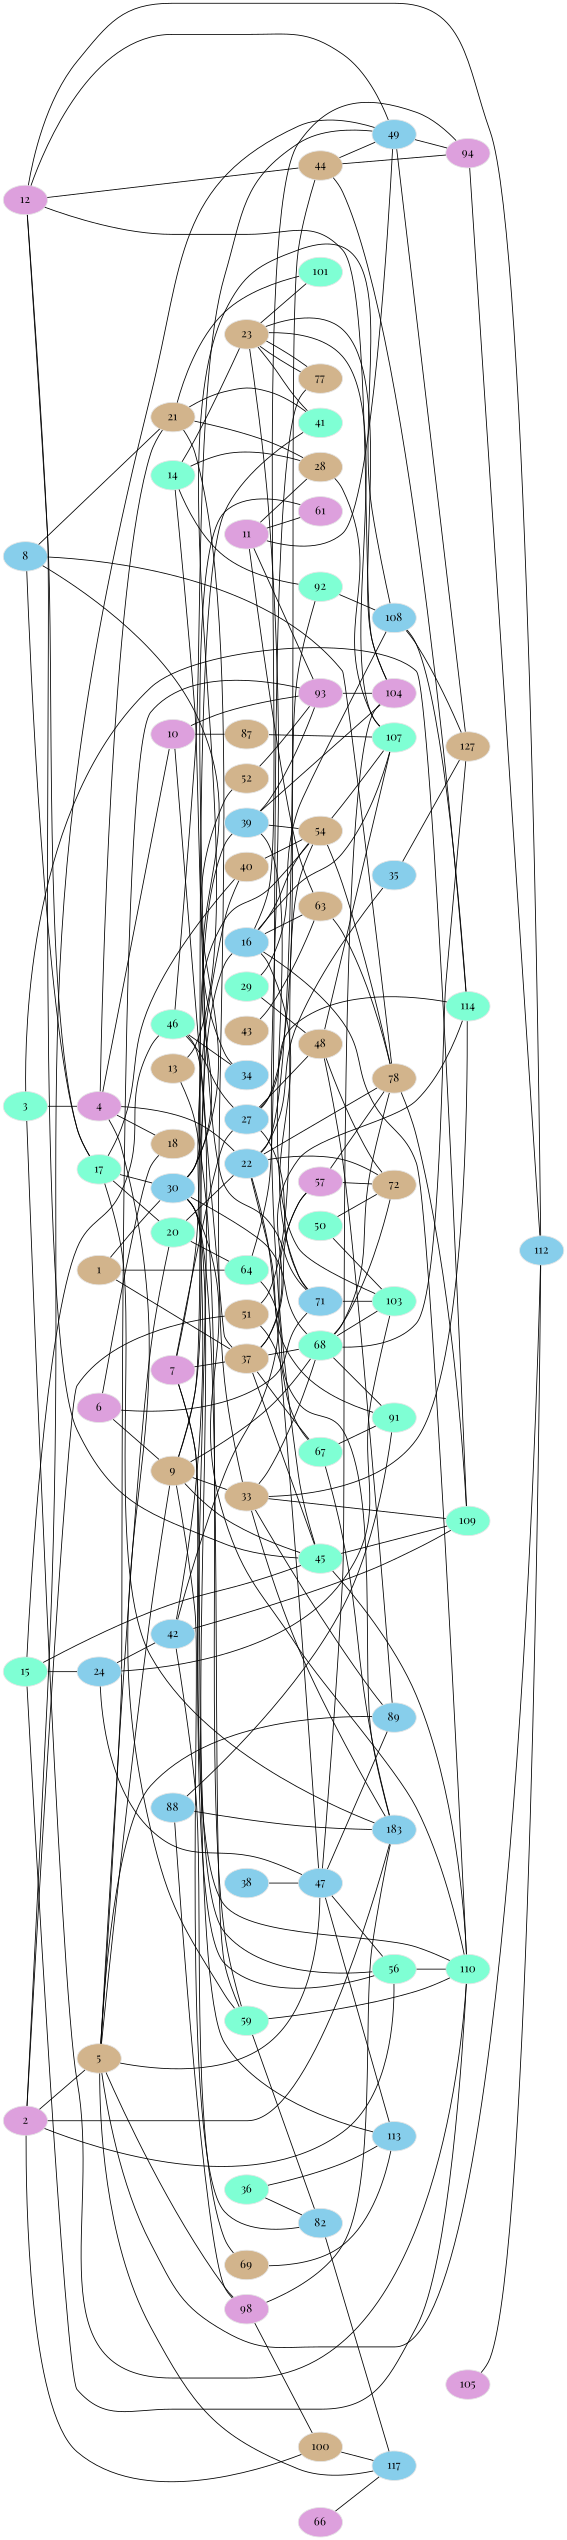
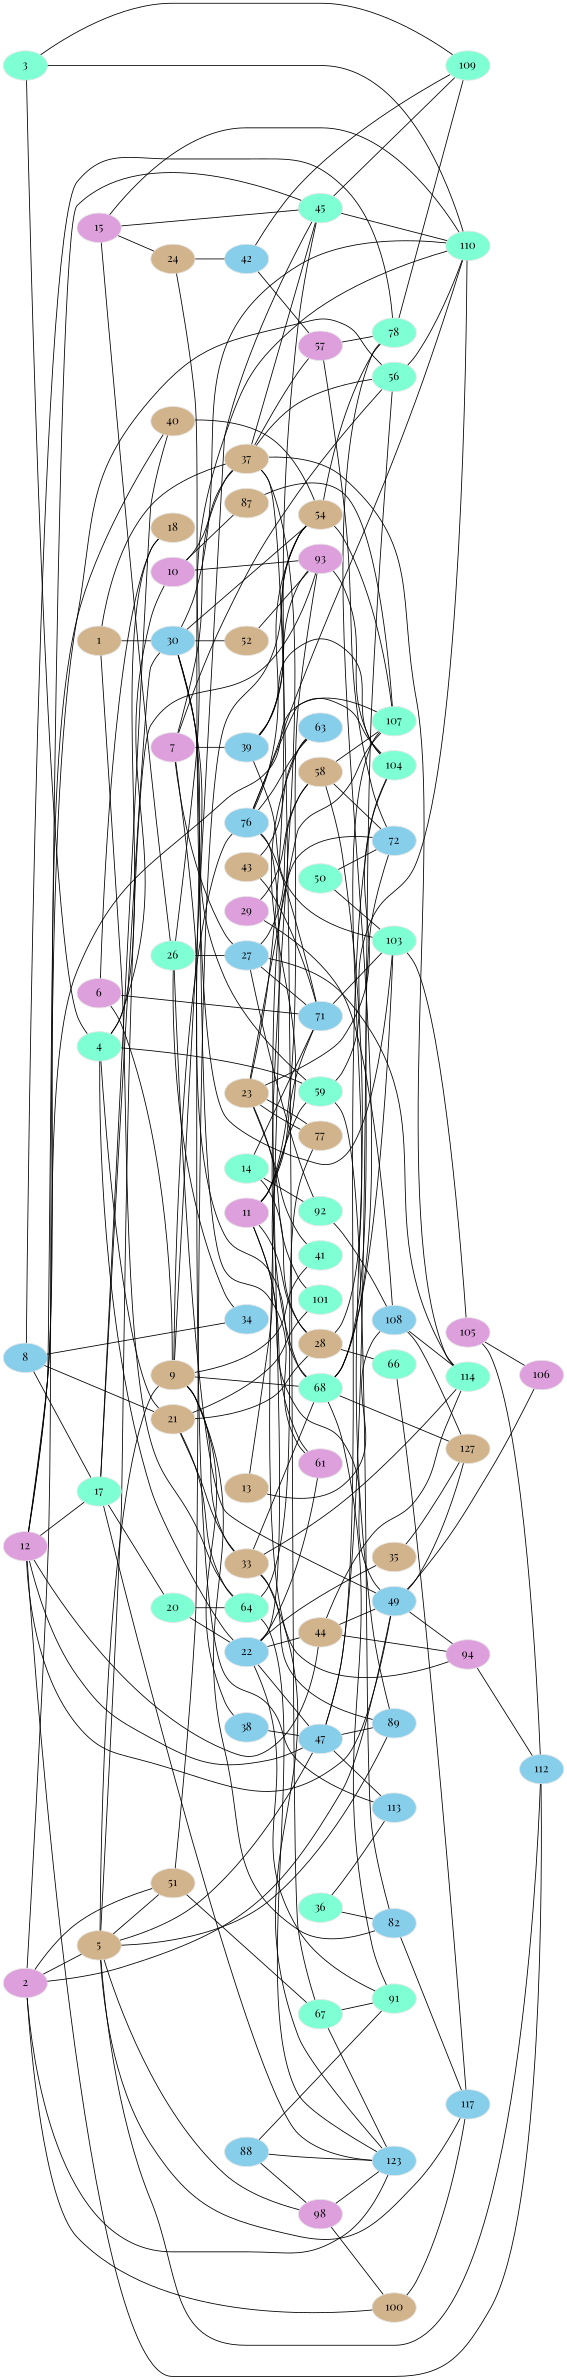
(249, 388) -> (205, 1516)
(212, 406) -> none
(394, 693) -> (394, 765)
(394, 875) -> (394, 1557)
(320, 906) -> (320, 728)
none -> (294, 937)
(247, 942) -> (247, 823)
(366, 985) -> none
(247, 987) -> (247, 911)
(173, 1024) -> (173, 955)
(320, 1044) -> (320, 772)
(394, 1078) -> (394, 333)
(99, 1106) -> (99, 1046)
none -> (289, 1117)
(320, 1121) -> (301, 1550)
none -> (449, 1132)
(394, 1185) -> (394, 841)
(201, 1249) -> (53, 973)
none -> (357, 1354)
none -> (542, 1375)
(357, 1509) -> none
none -> (213, 1534)
(126, 1644) -> (136, 1914)
(201, 1645) -> (306, 399)
(25, 1672) -> (99, 228)
(99, 1672) -> (173, 259)
(394, 1830) -> (394, 2161)
(159, 1836) -> (124, 1722)
(247, 2265) -> none
(320, 2522) -> (394, 1364)
